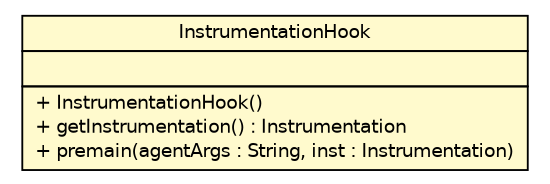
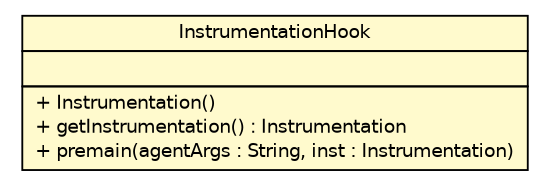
(150, 103) -> (125, 103)
